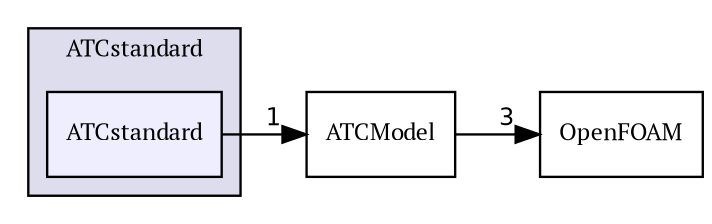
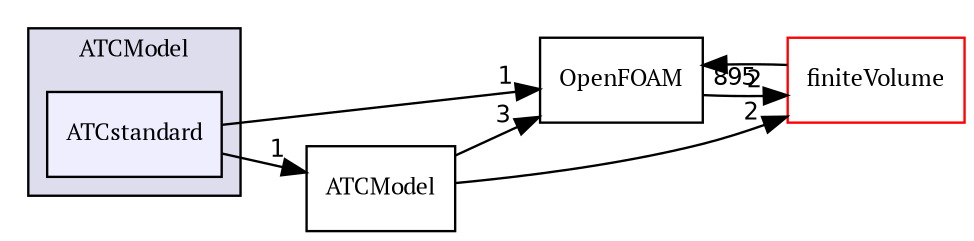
(134, 51) -> (134, 51)
none -> (876, 80)
none -> (369, 108)
